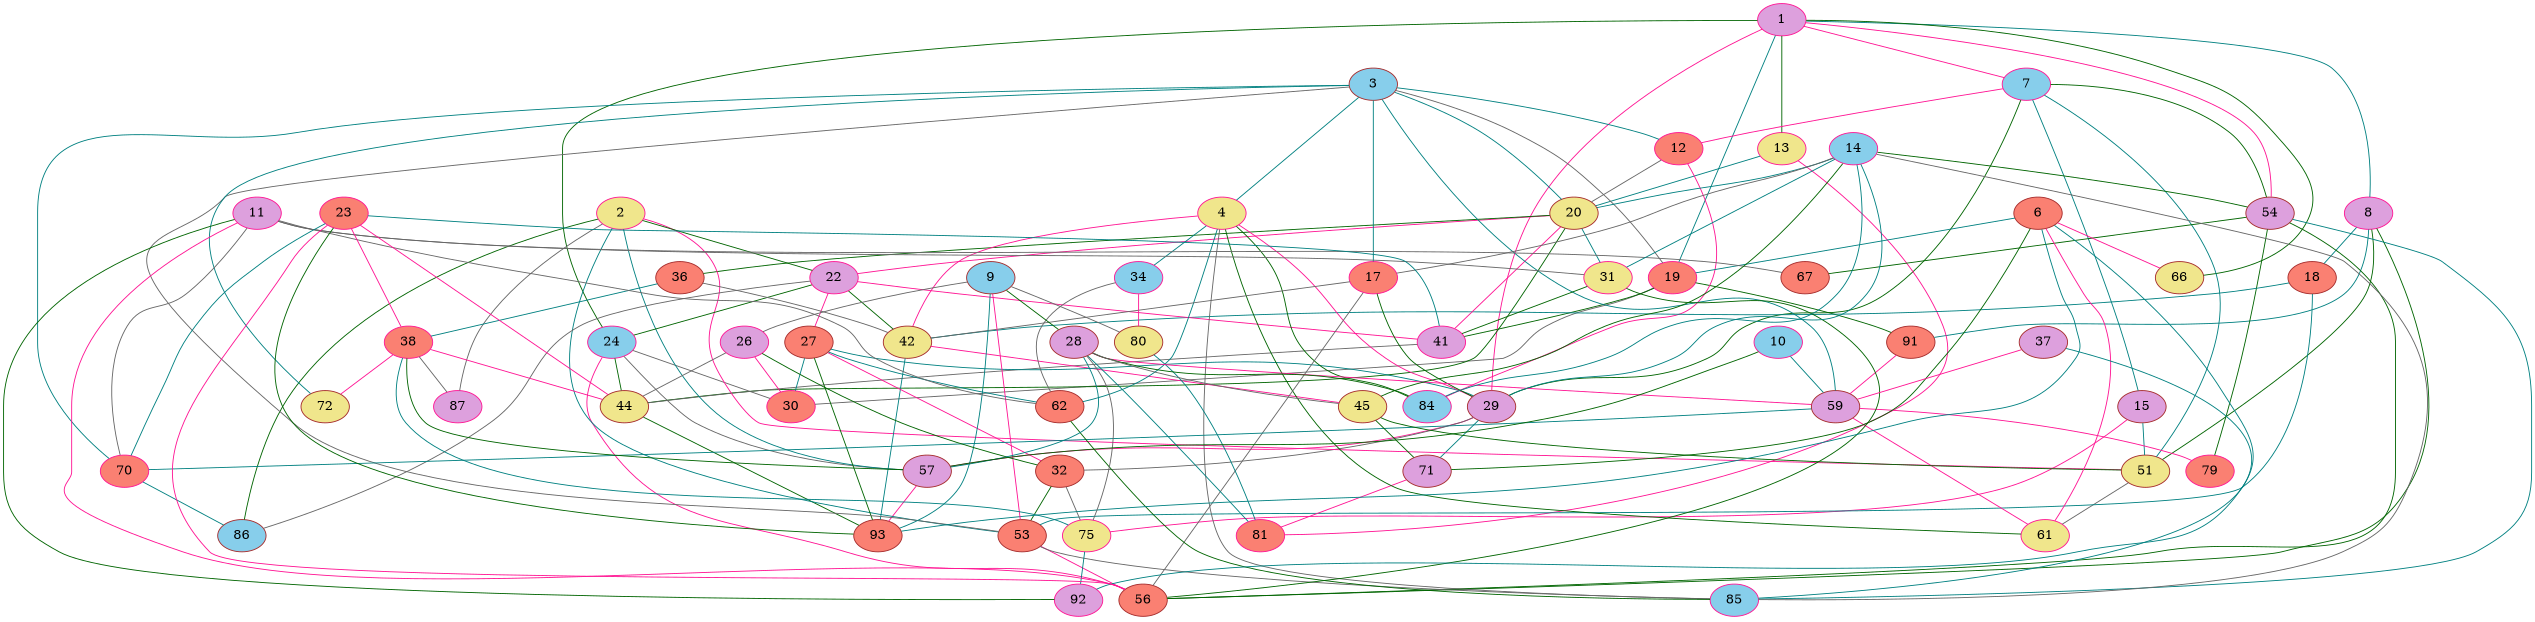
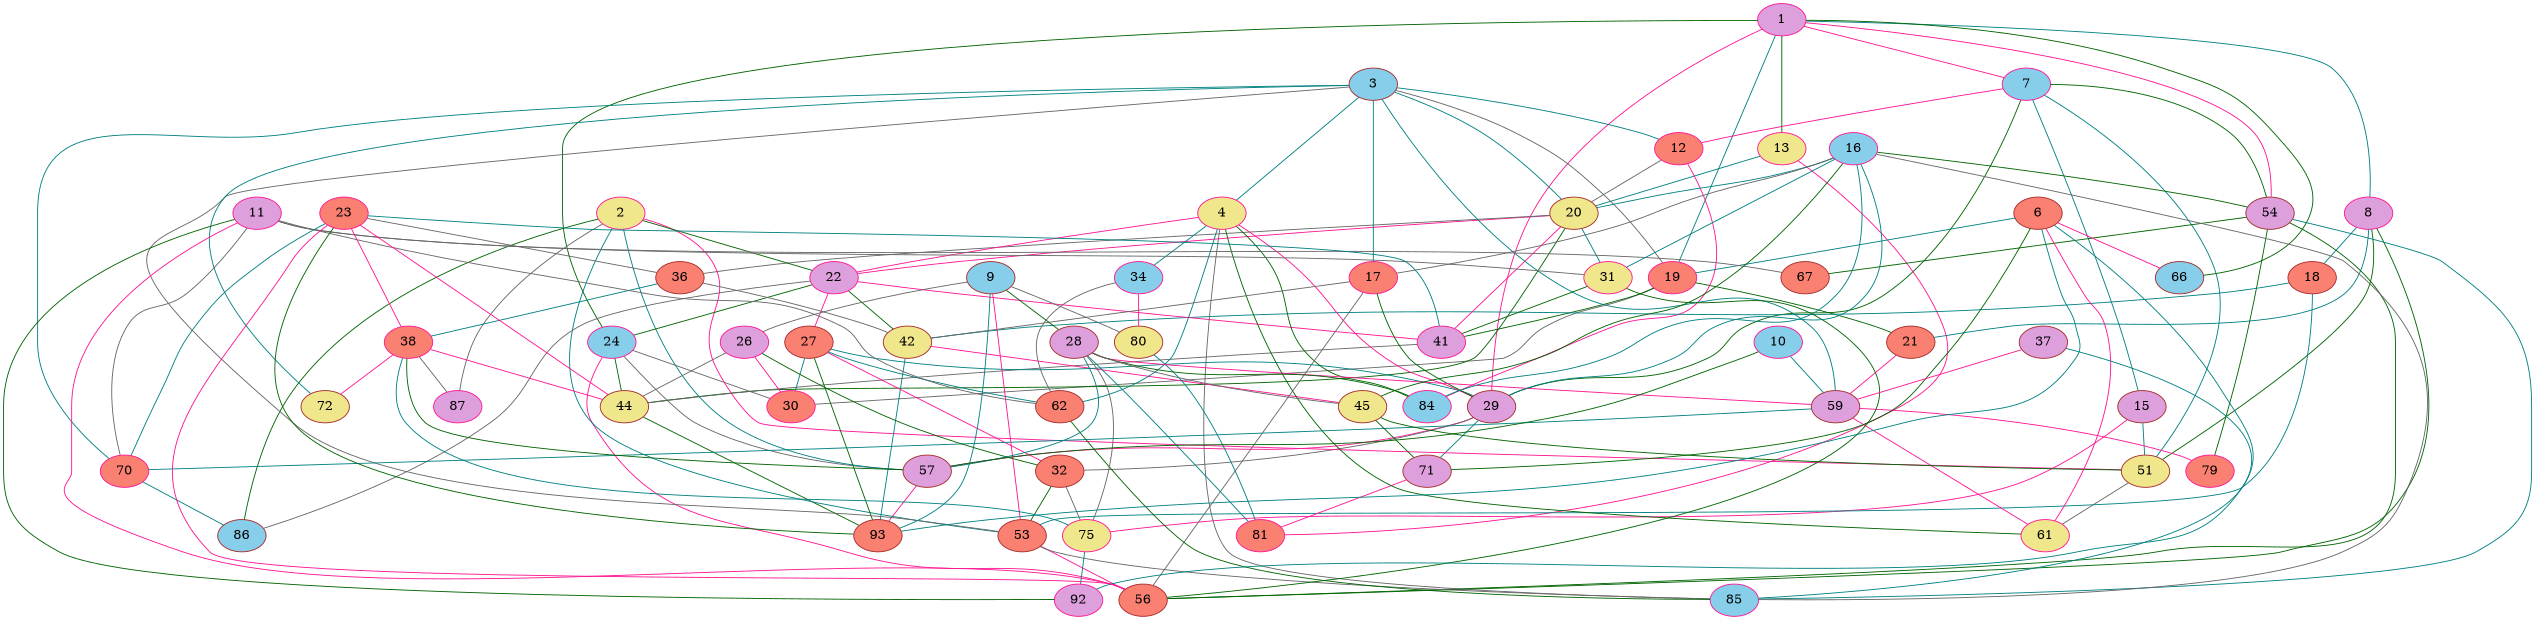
(1853, 149) -> (1853, 149)
(1061, 233) -> (1087, 234)
none -> (468, 237)
(1042, 245) -> (1126, 239)
(2180, 278) -> (2180, 278)
(1911, 342) -> (1911, 342)
